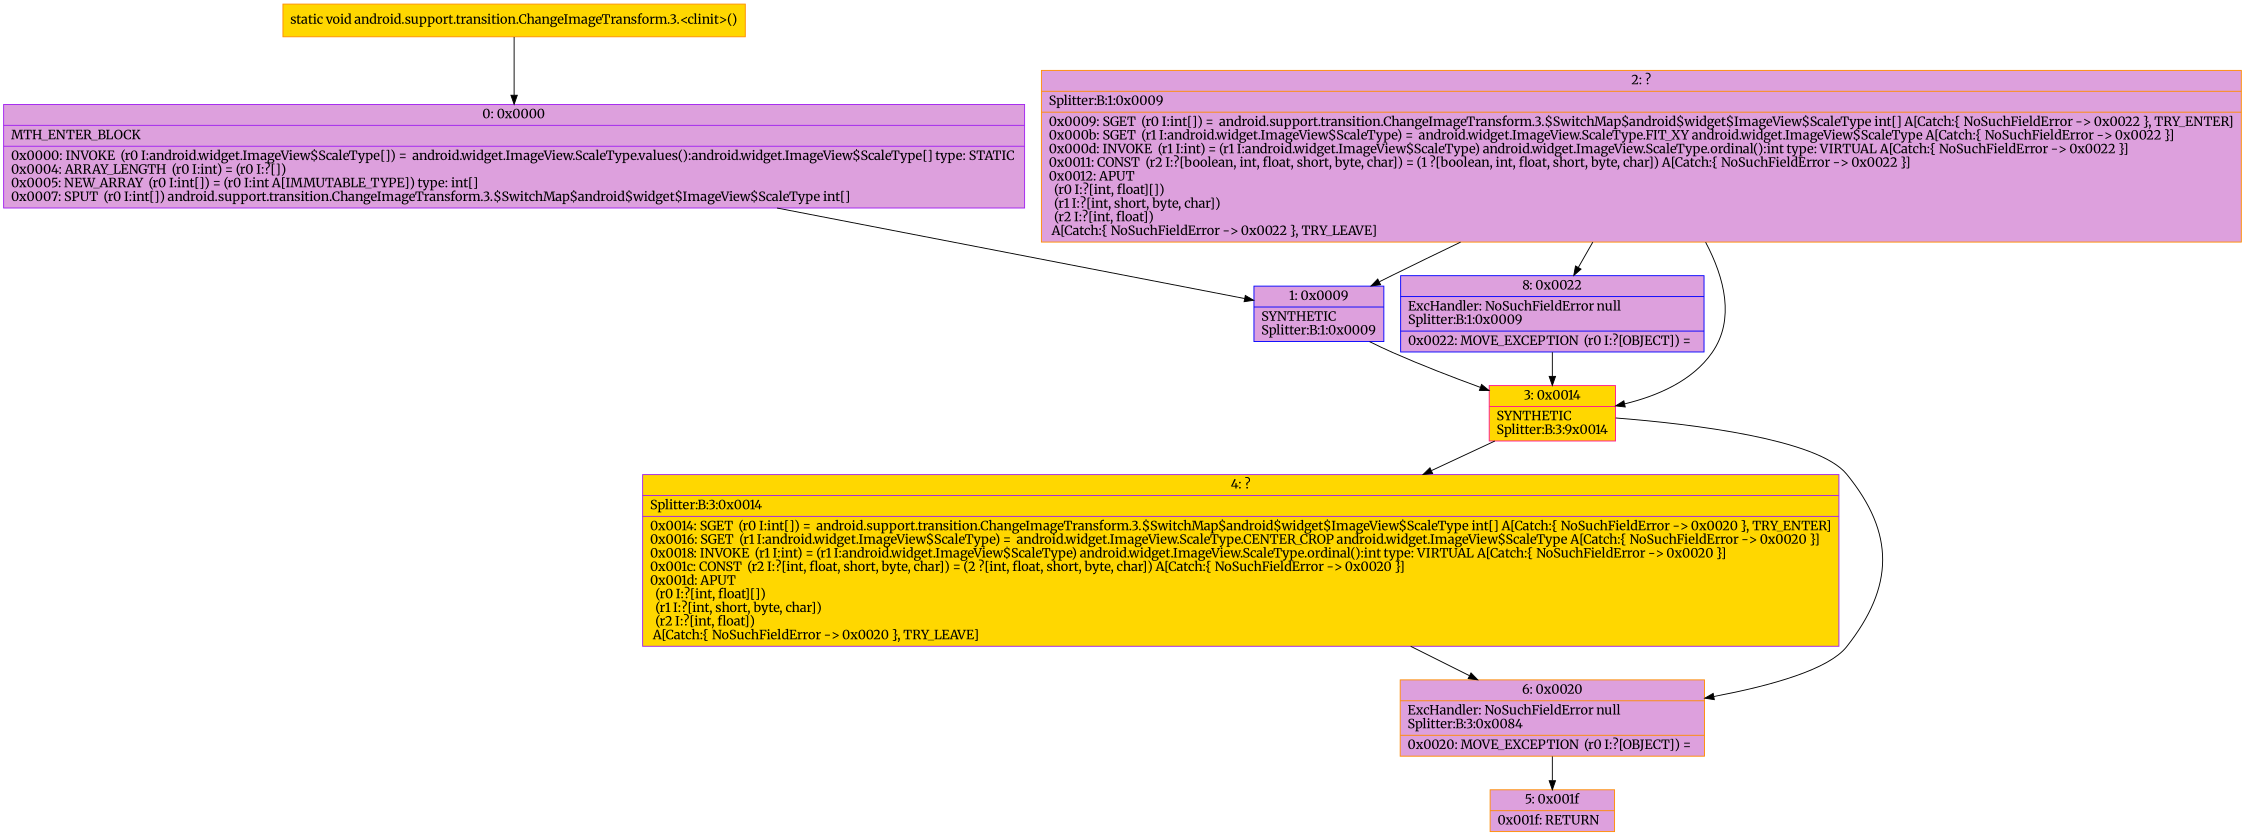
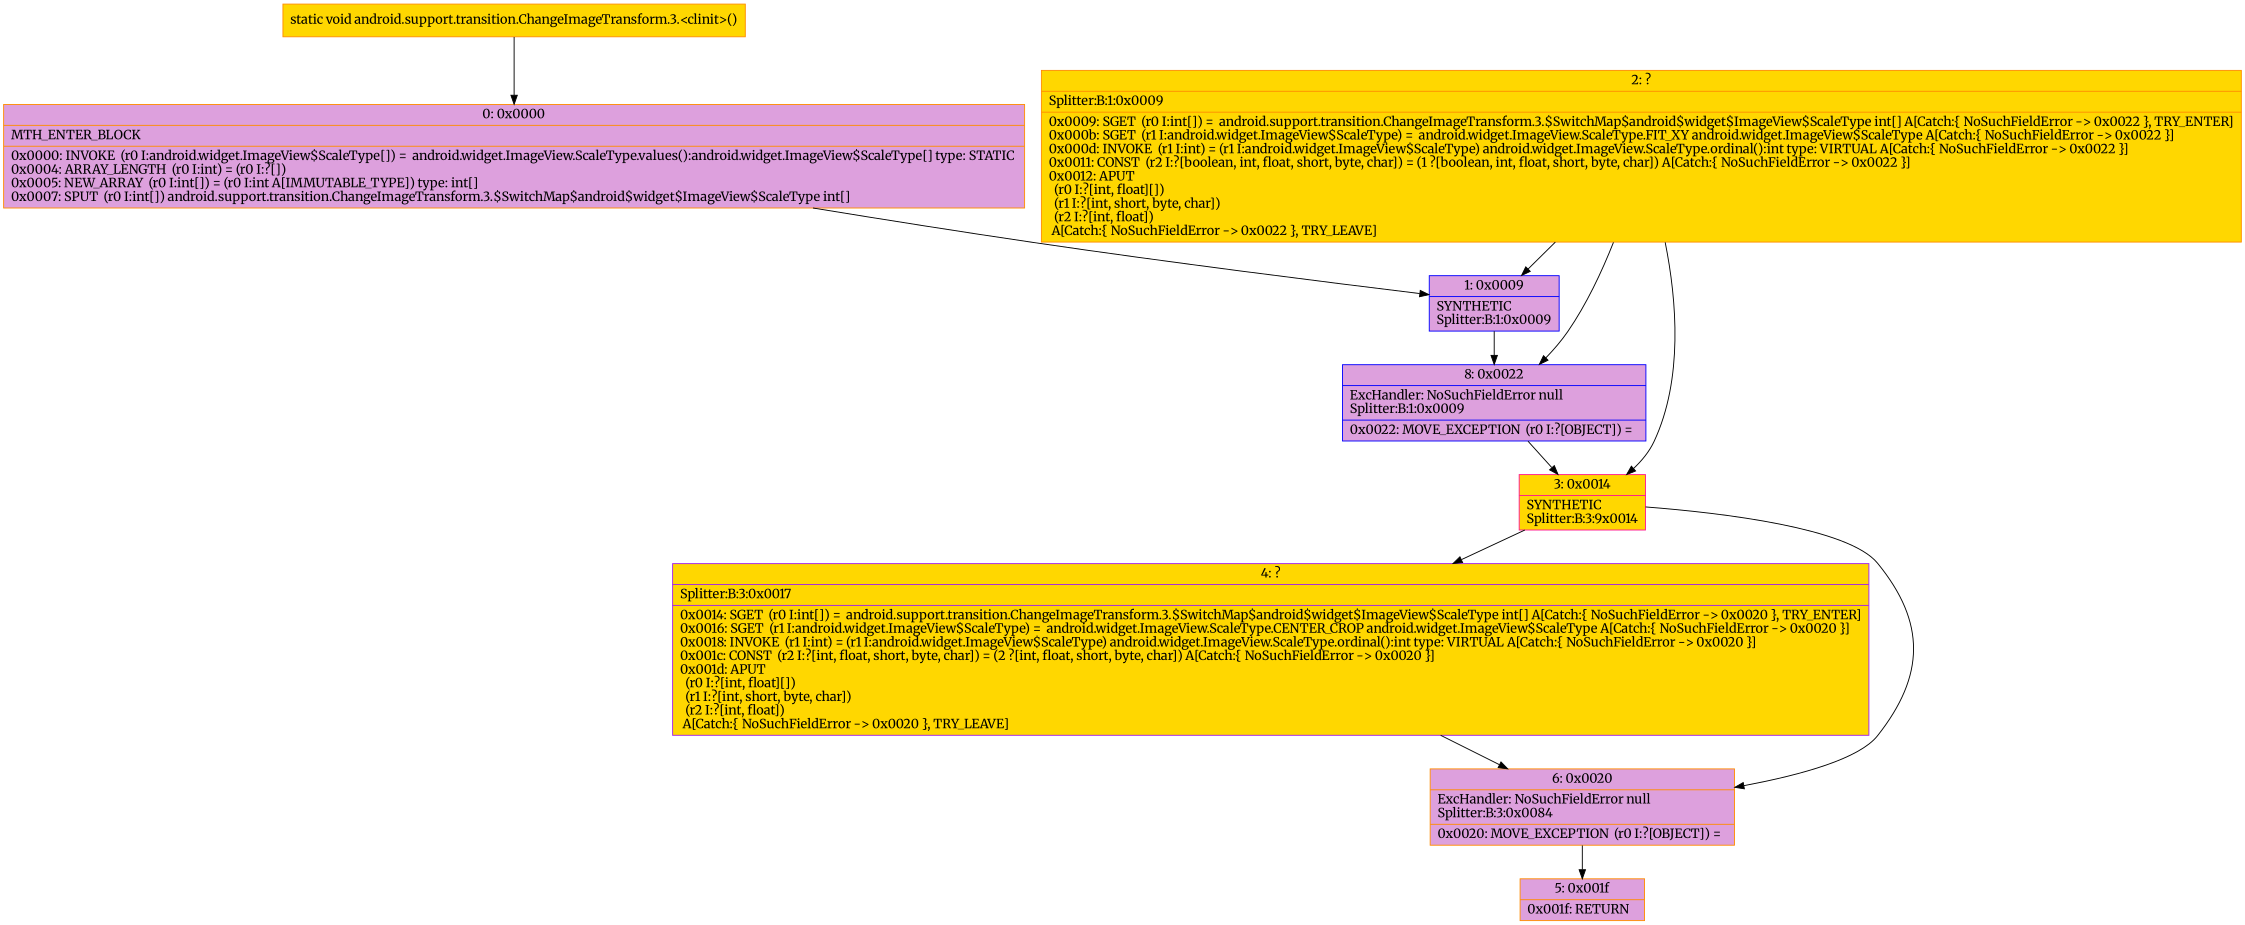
(514, 156) -> (514, 156)
(1641, 156) -> (1641, 156)
(1424, 366) -> (1494, 343)
(706, 505) -> (736, 595)
